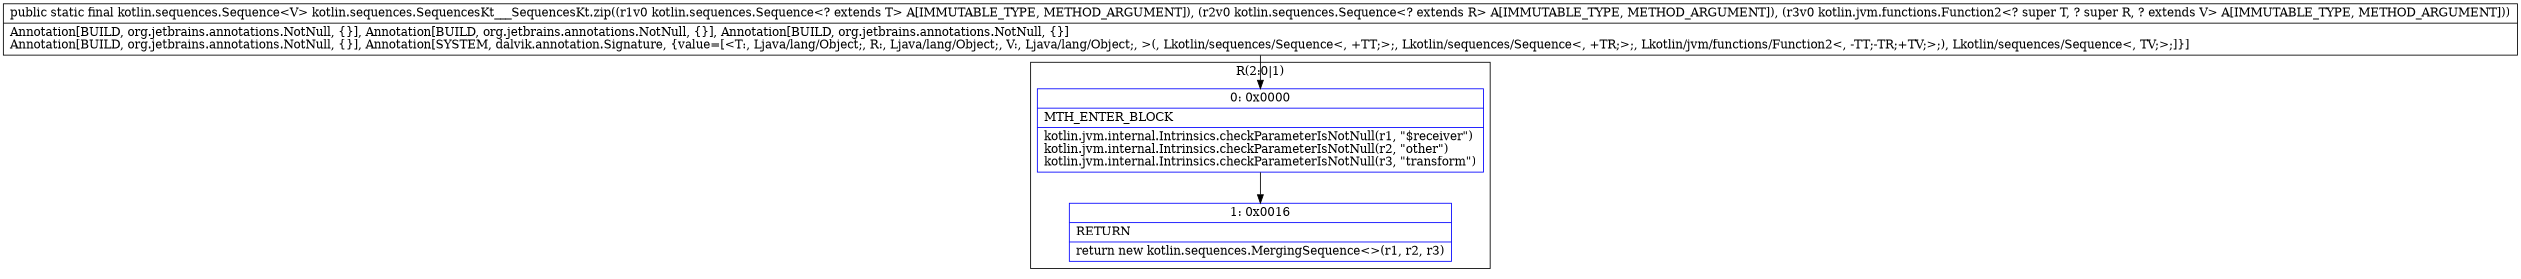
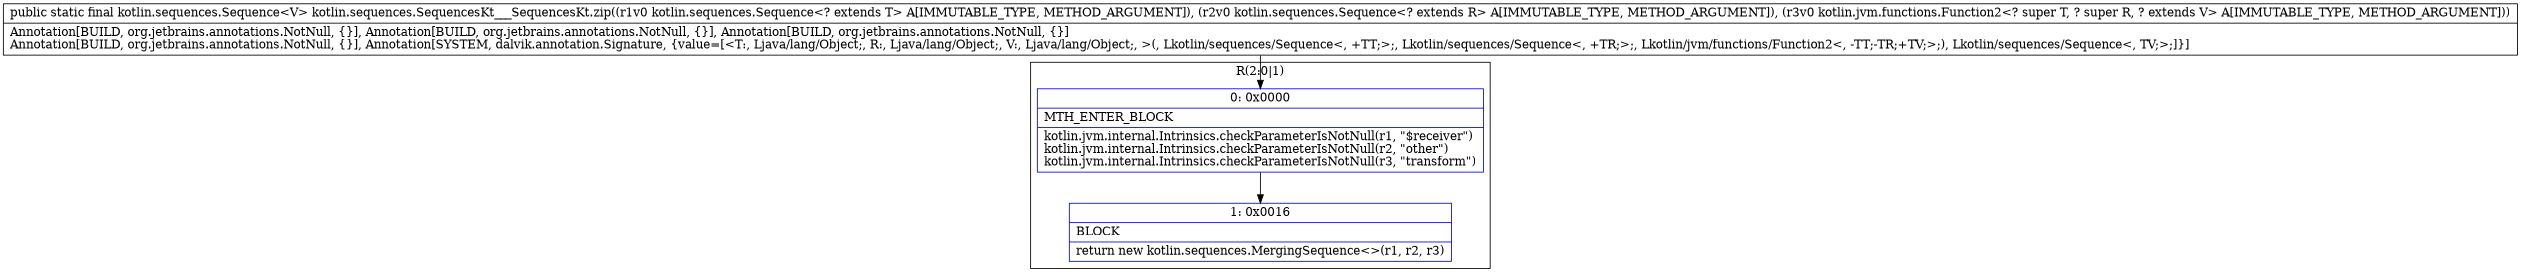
(1103, 232) -> (1098, 232)
